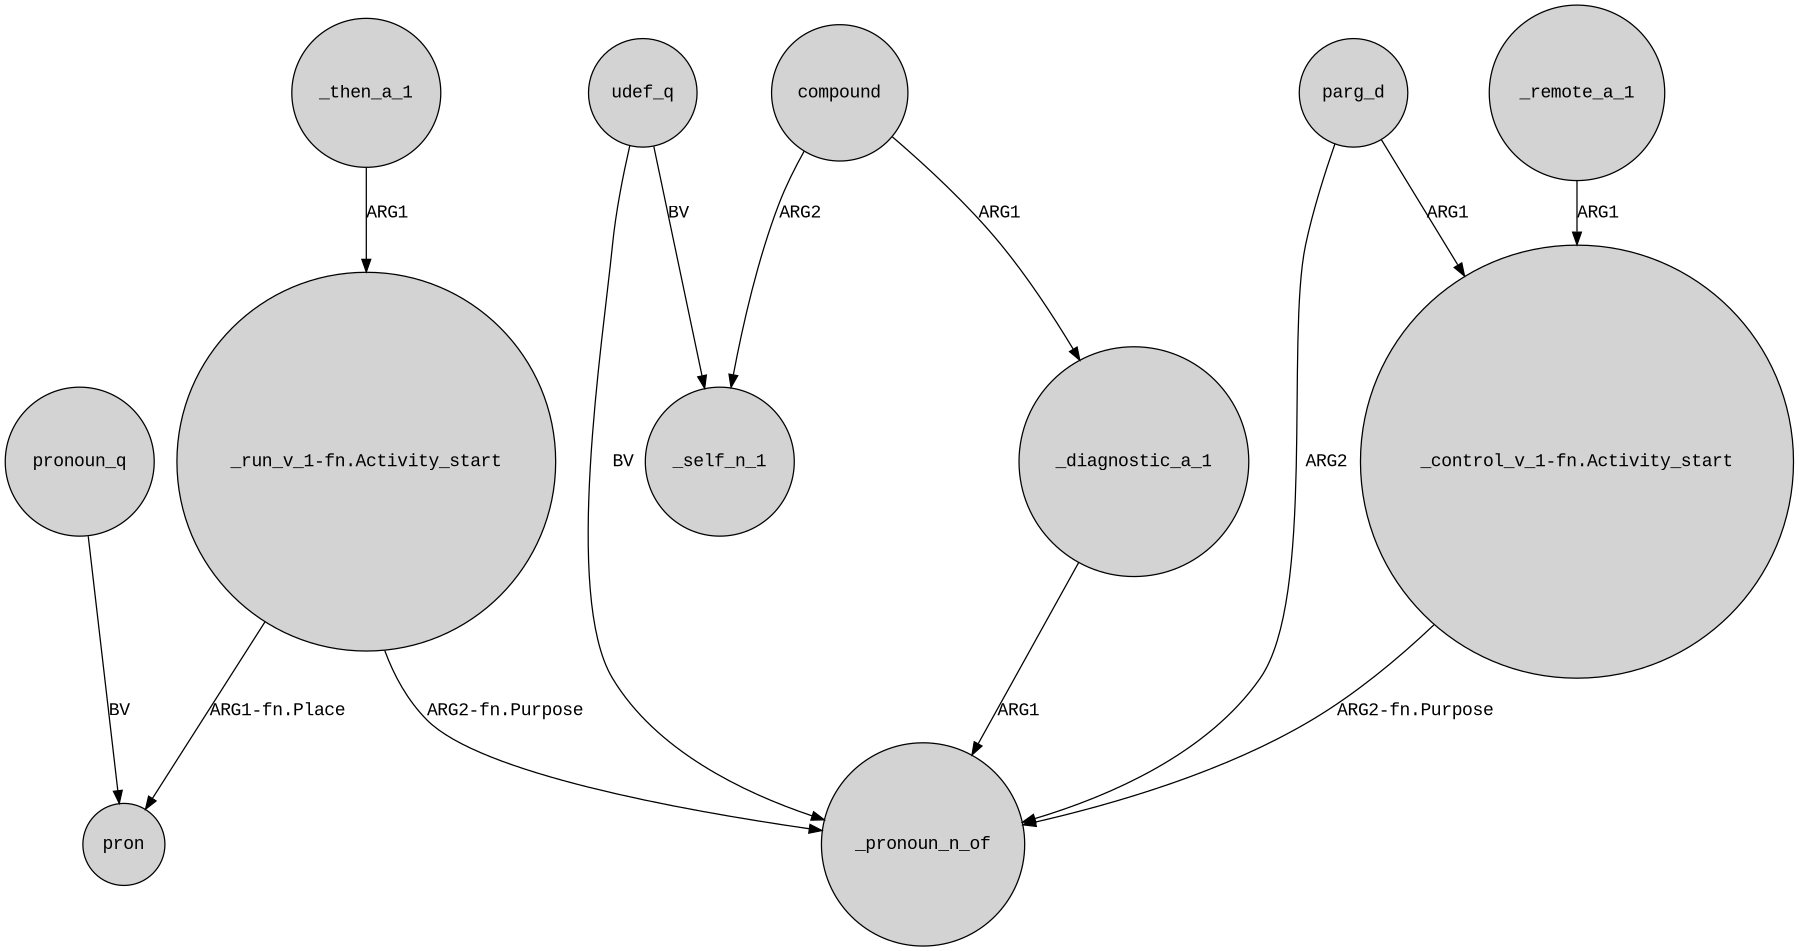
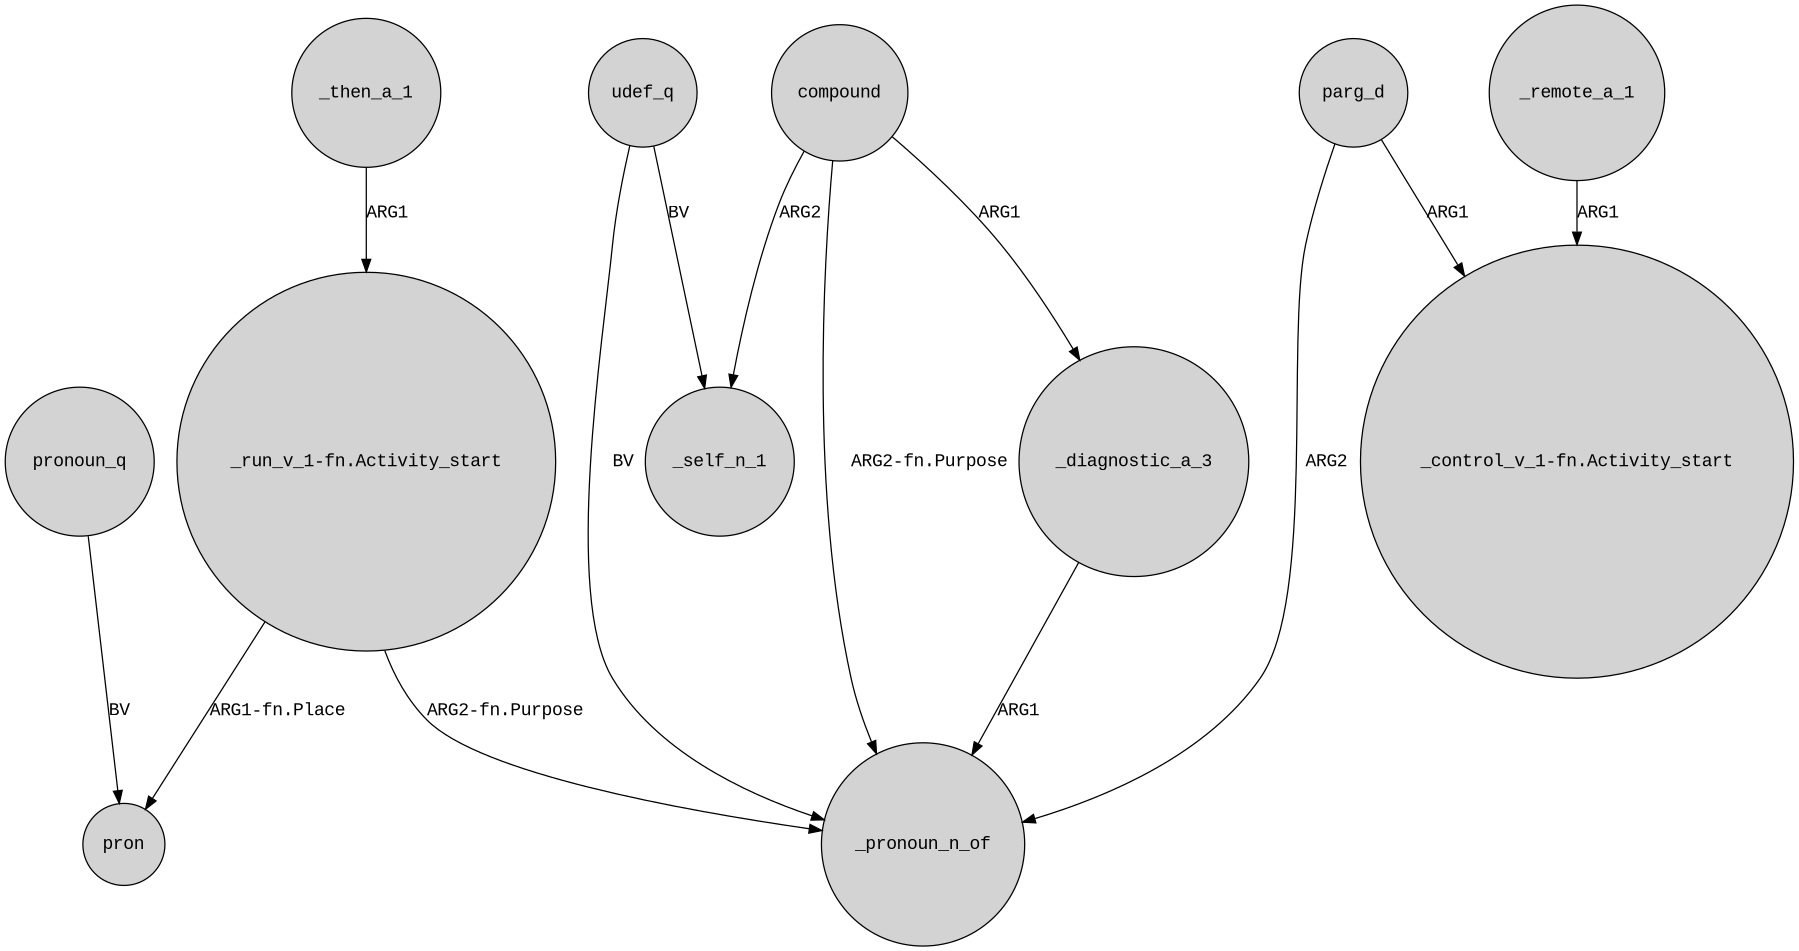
(1134, 462) -> (1134, 462)
(1250, 752) -> (825, 454)
